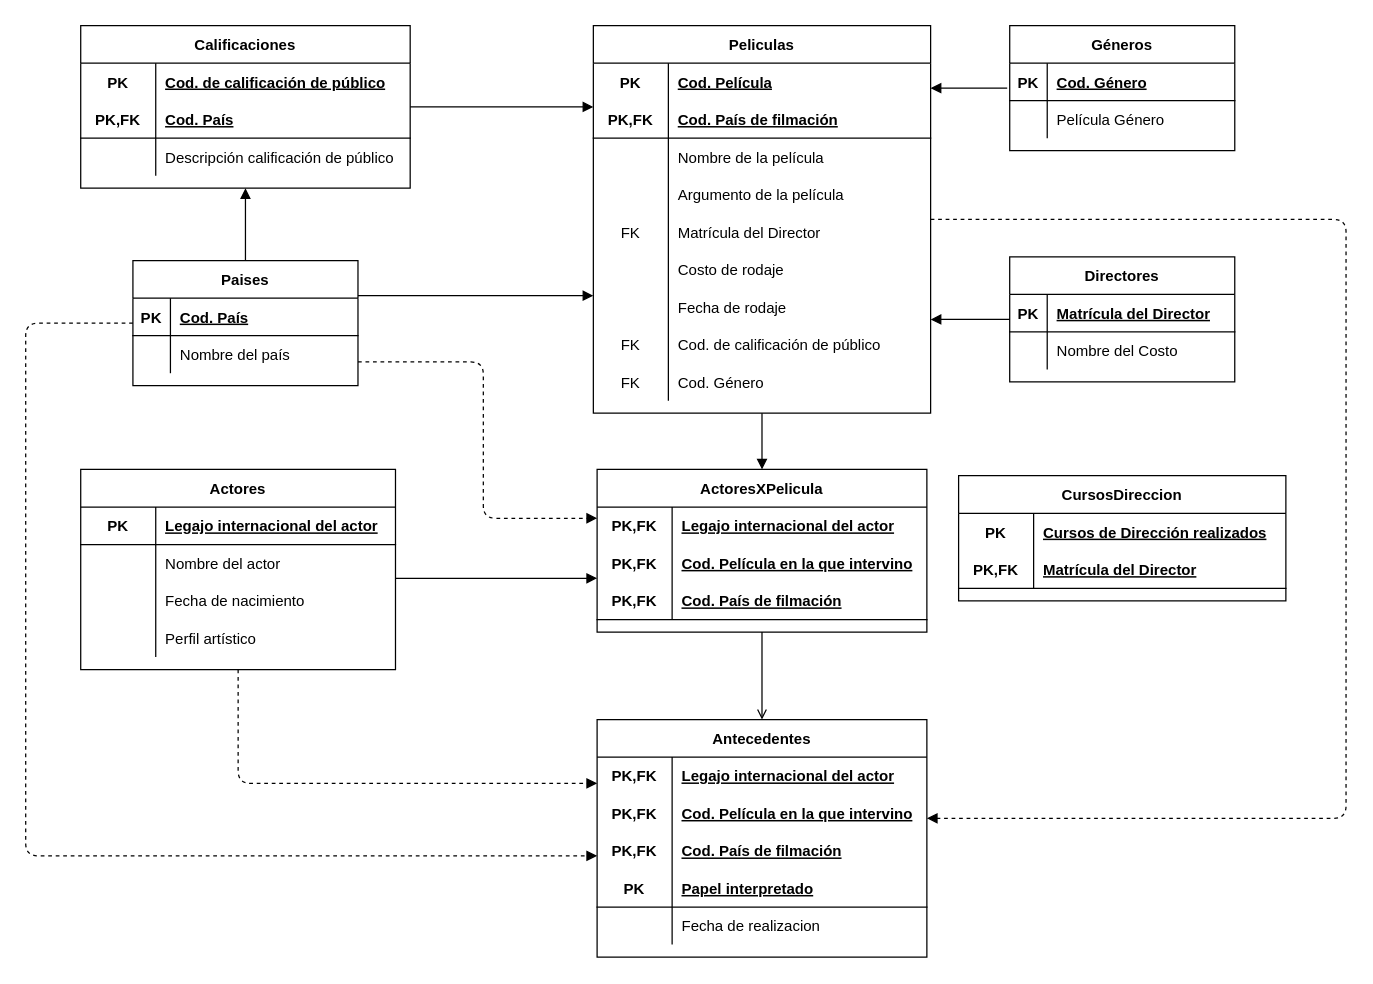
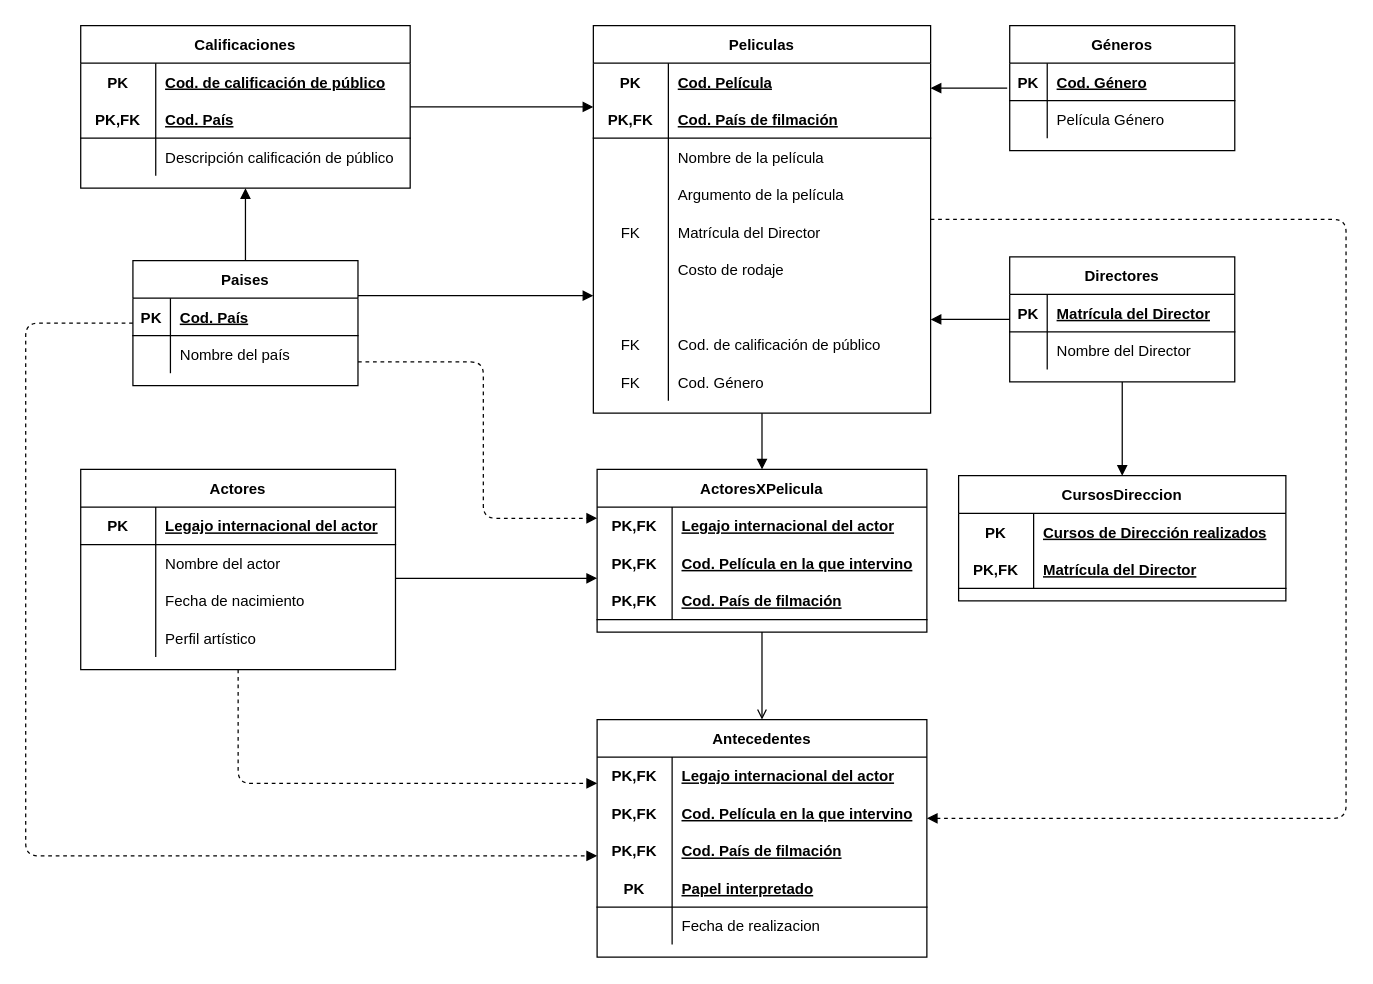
(799, 307) -> none
(1118, 351) -> (1128, 351)
none -> (1122, 424)
